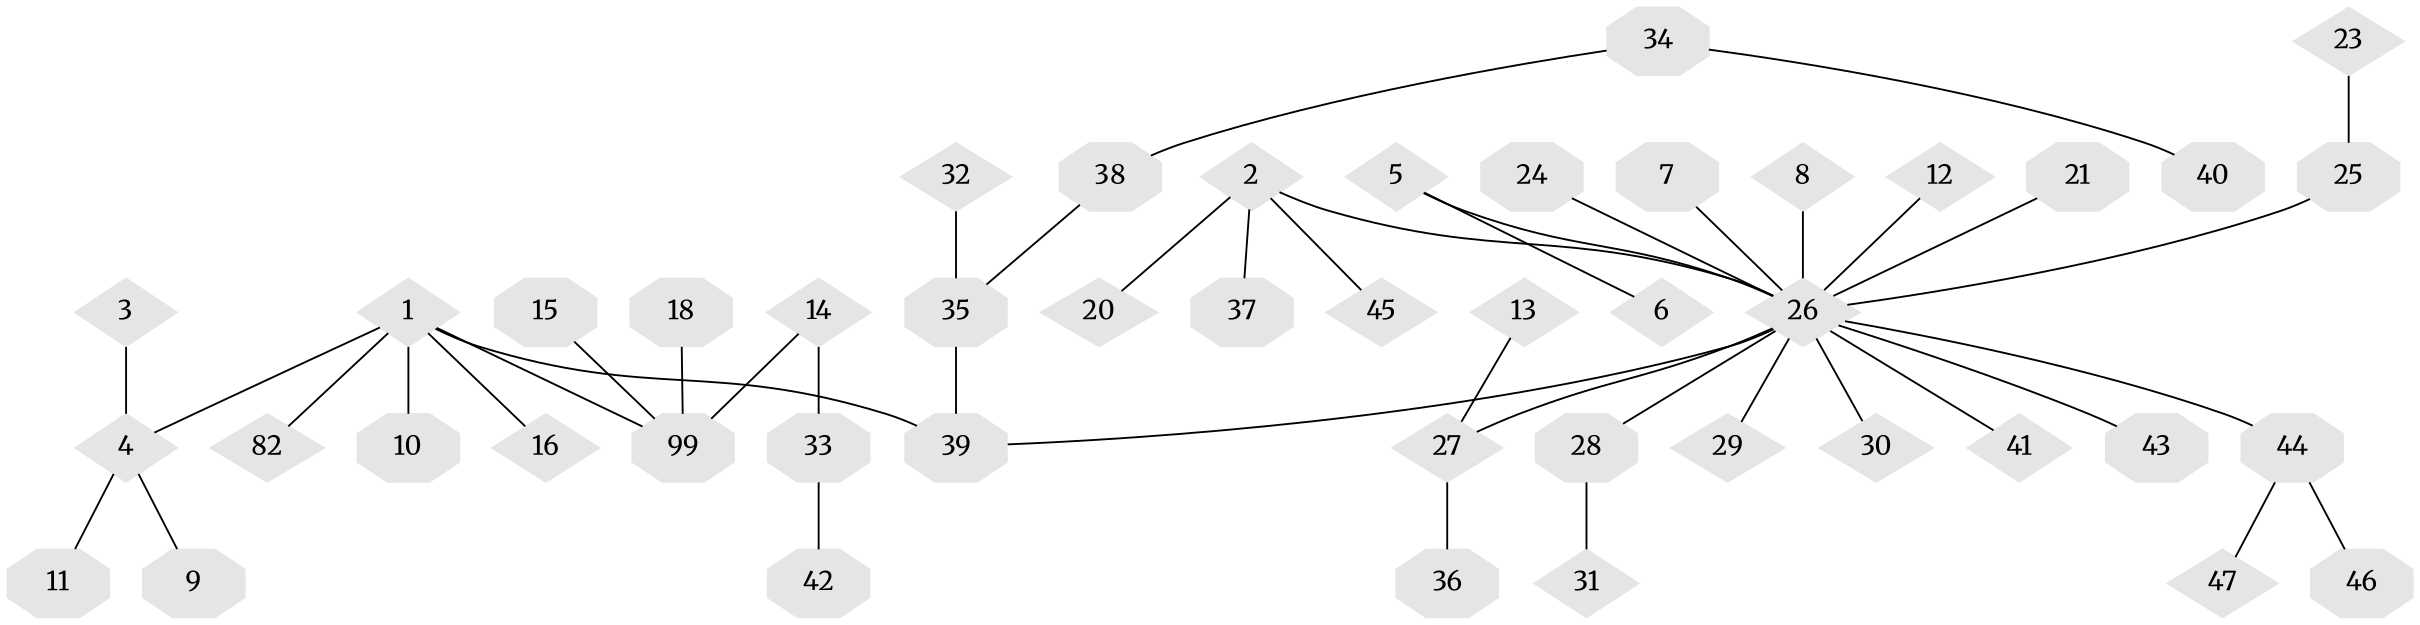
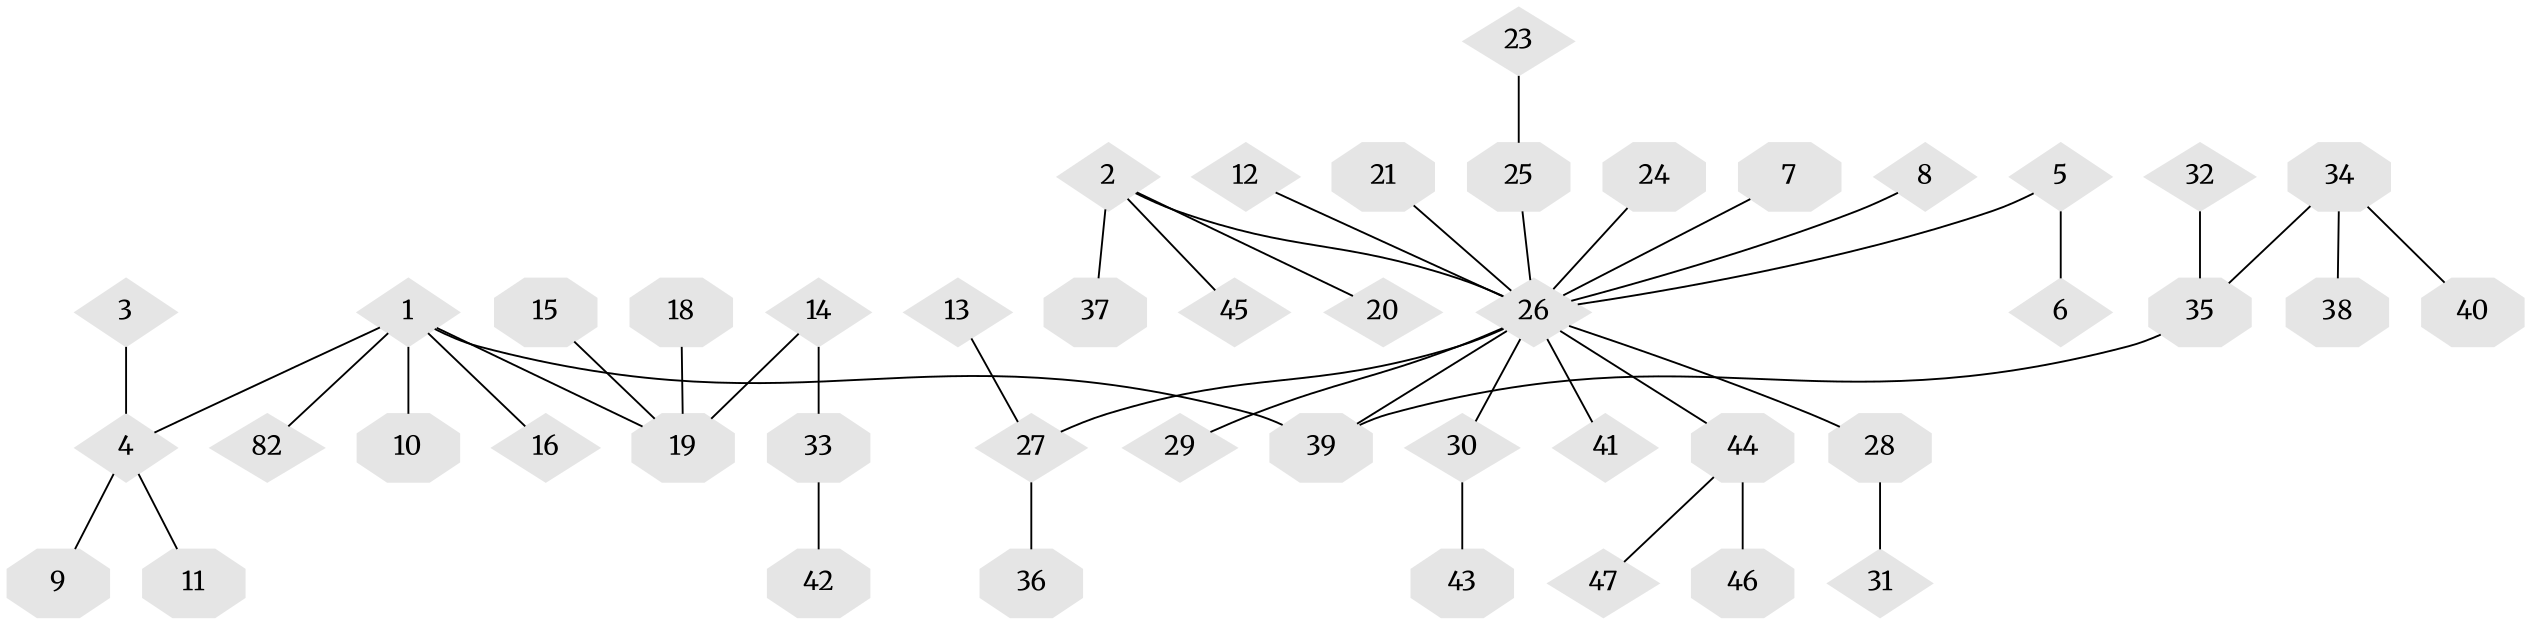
(1033, 245) -> (2270, 245)
(1979, 372) -> (1462, 516)
(683, 448) -> (683, 448)
